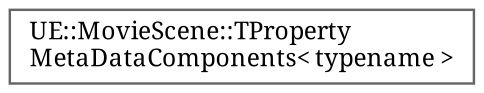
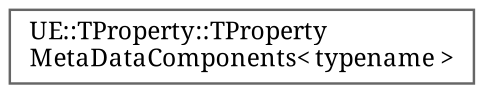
(242, 47) -> (242, 47)
